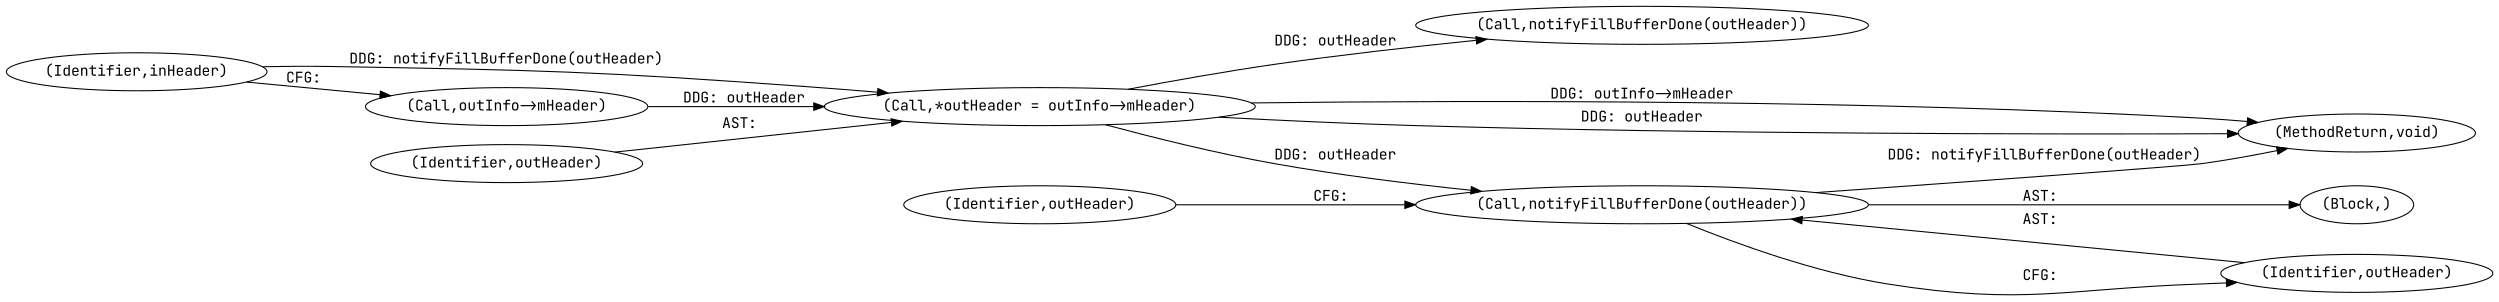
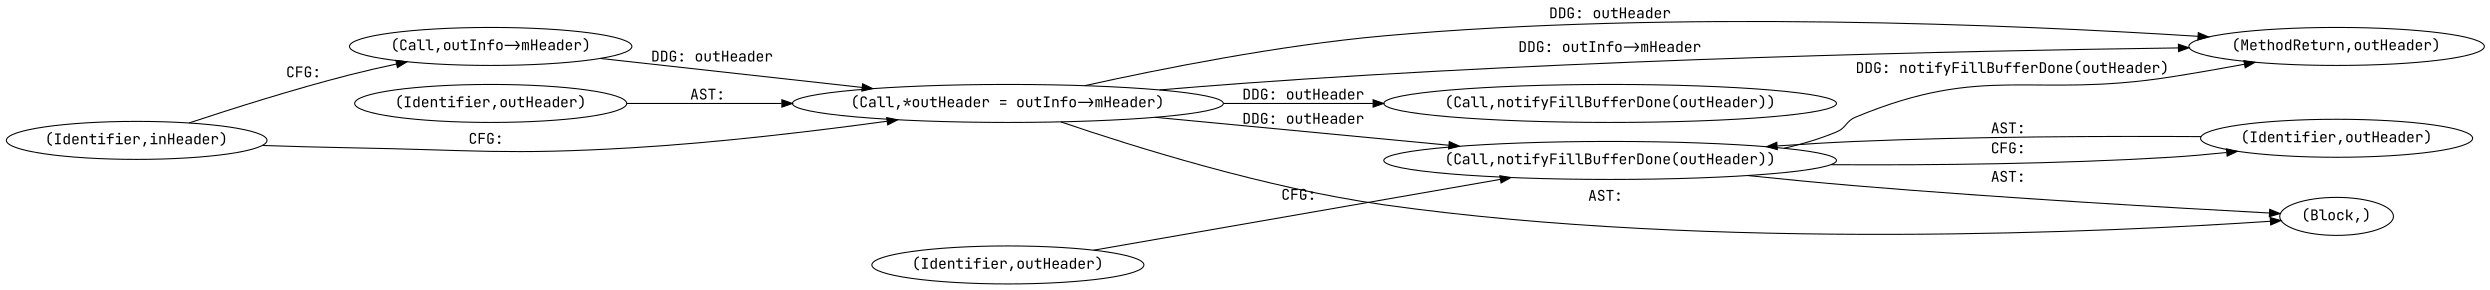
(507, 60) -> (491, 140)
(2357, 133) -> (2337, 46)
none -> (1660, 229)
